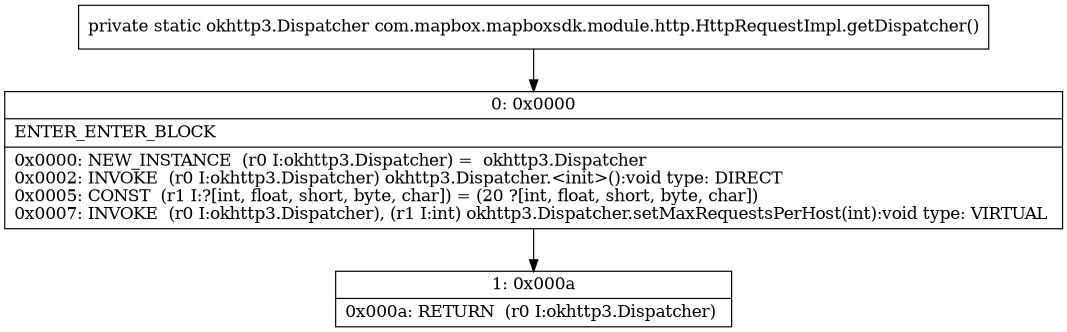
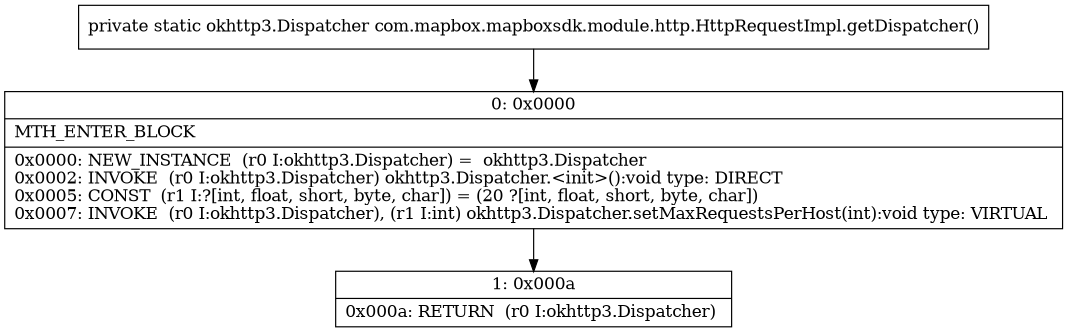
(115, 132) -> (105, 132)
